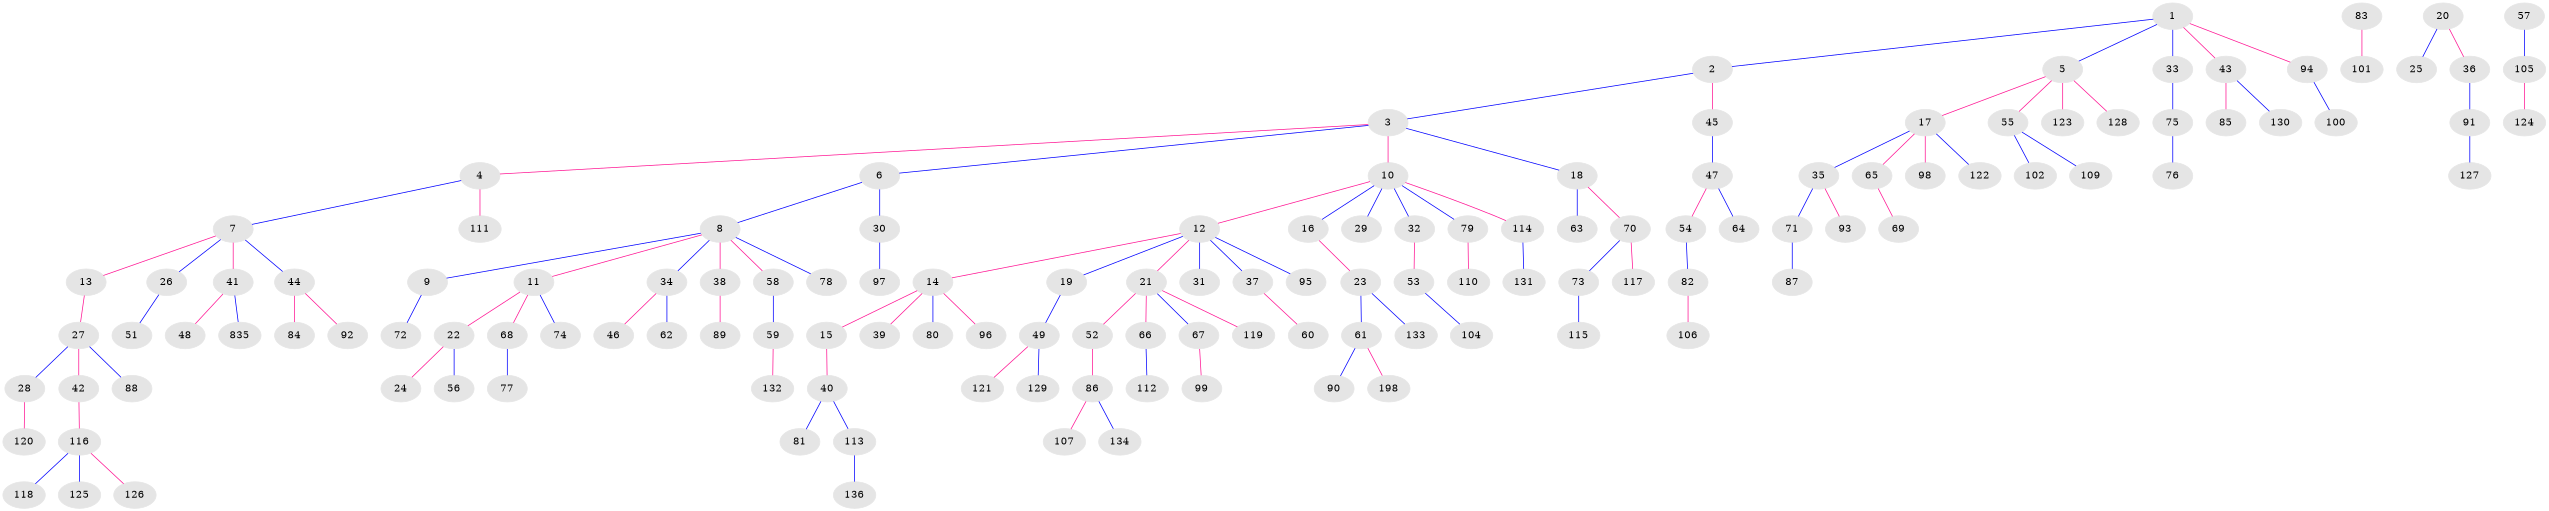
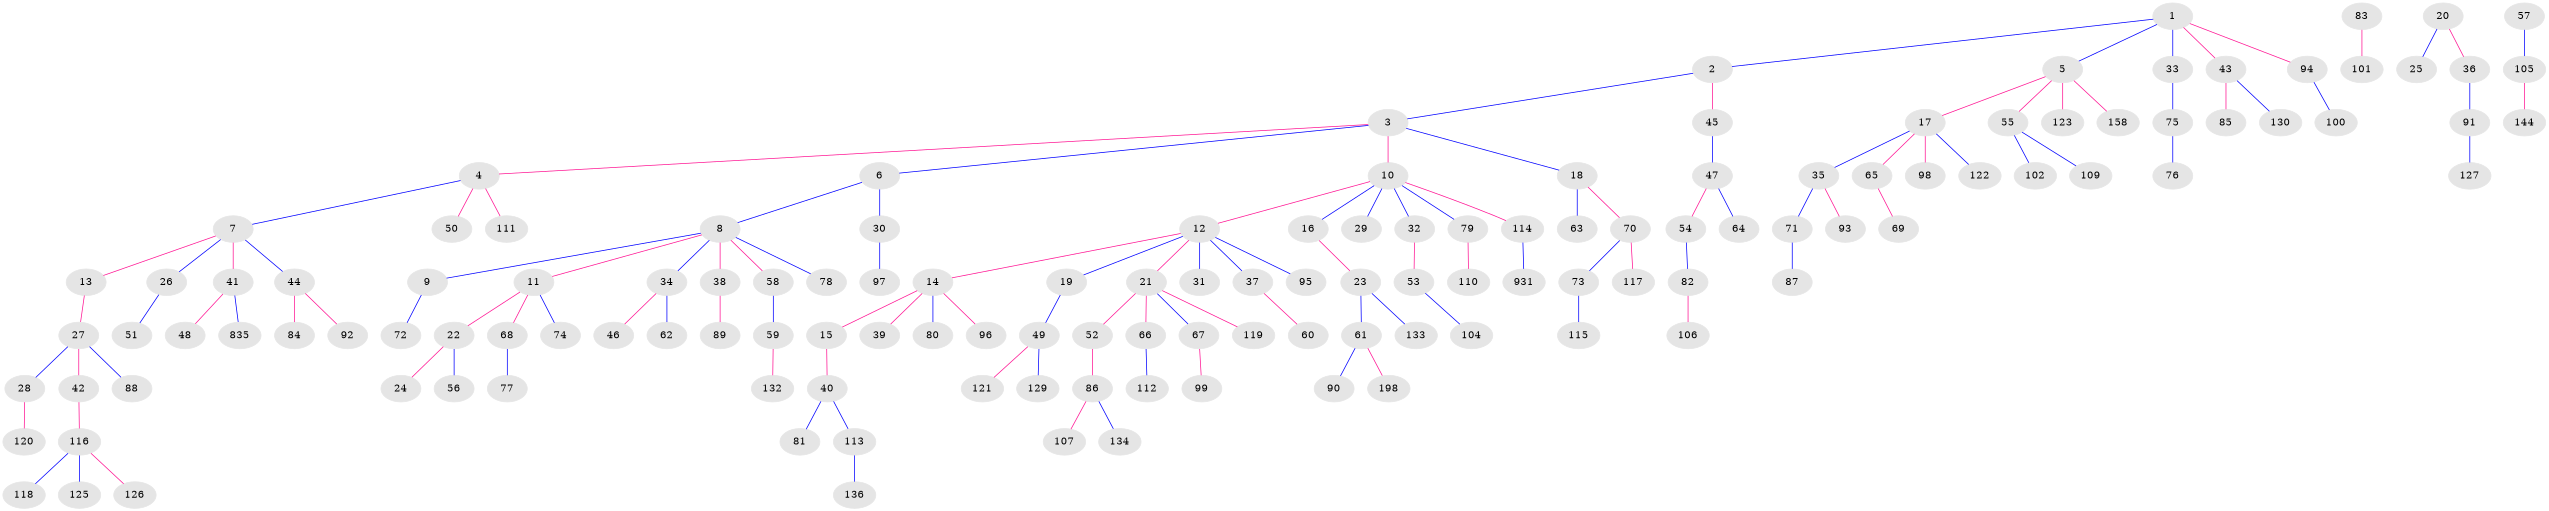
(2118, 123) -> (2118, 123)
(2524, 123) -> (2524, 123)
none -> (452, 229)
(1524, 282) -> (1524, 282)
